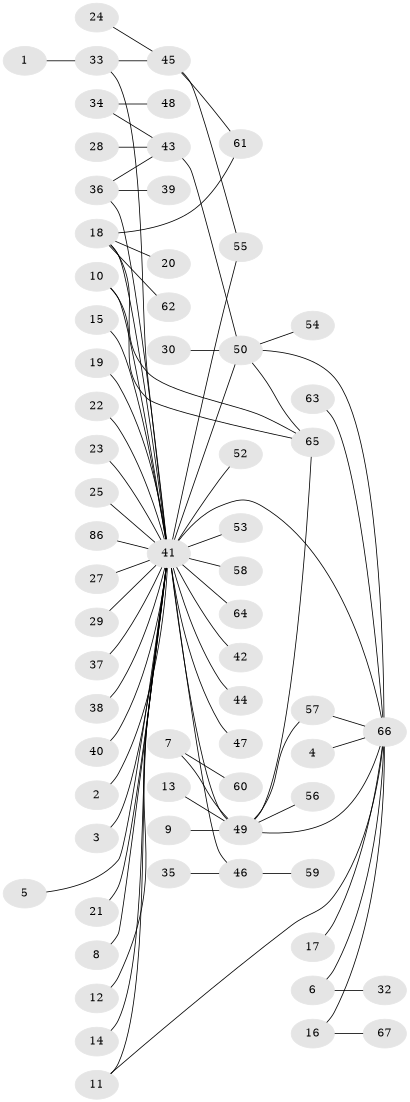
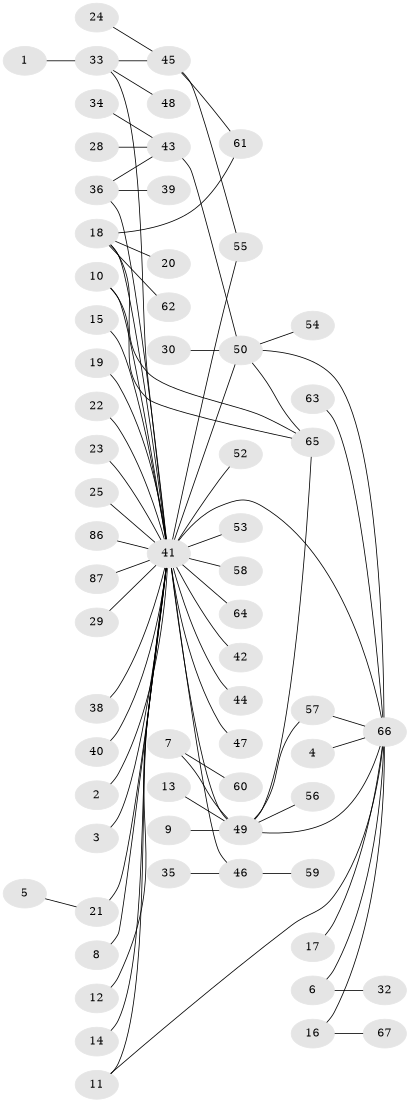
(133, 104) -> (133, 82)
(97, 579) -> (97, 579)
(97, 666) -> none
(123, 847) -> (61, 903)
